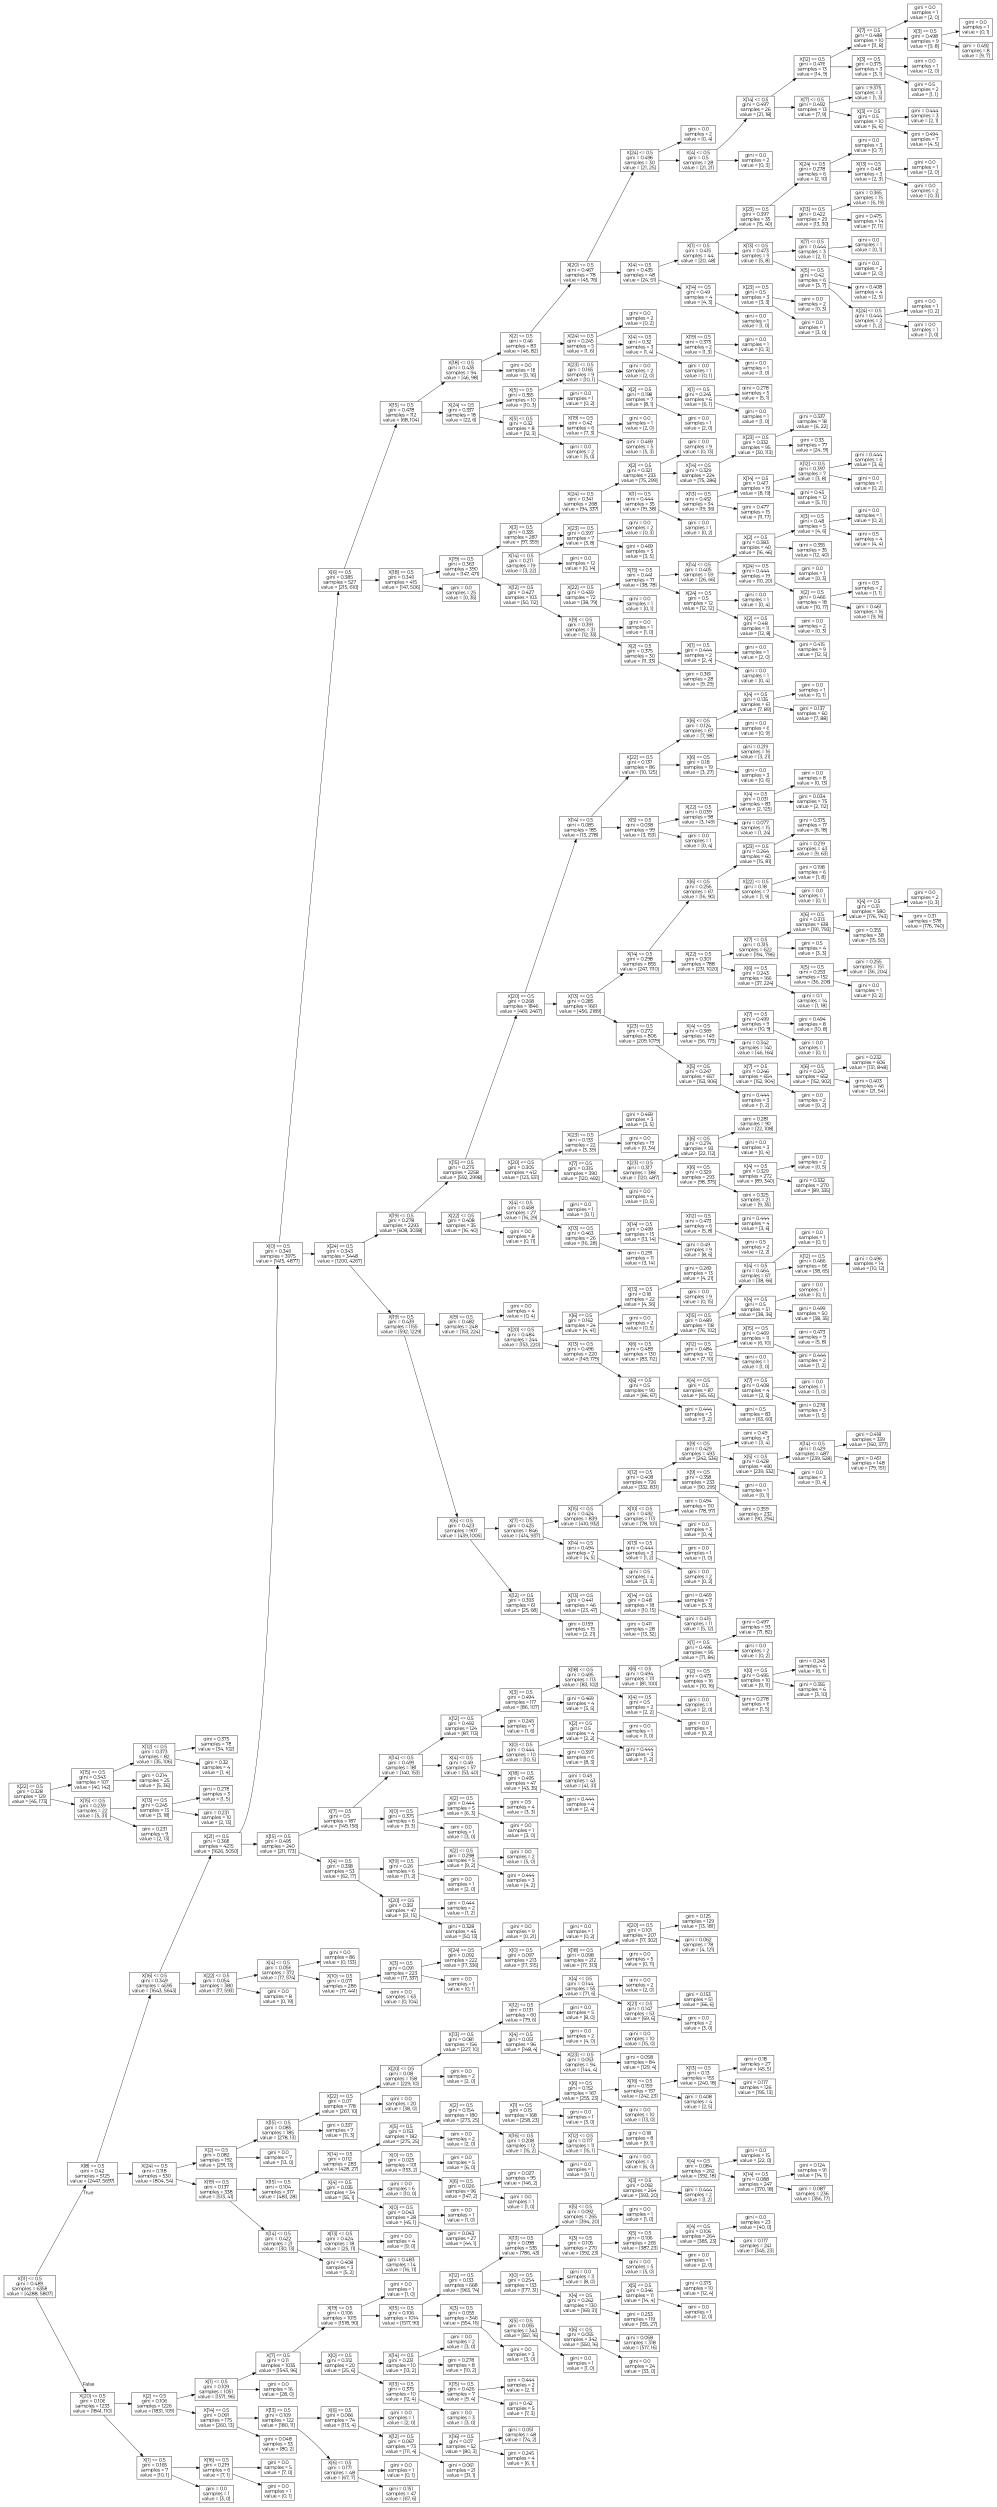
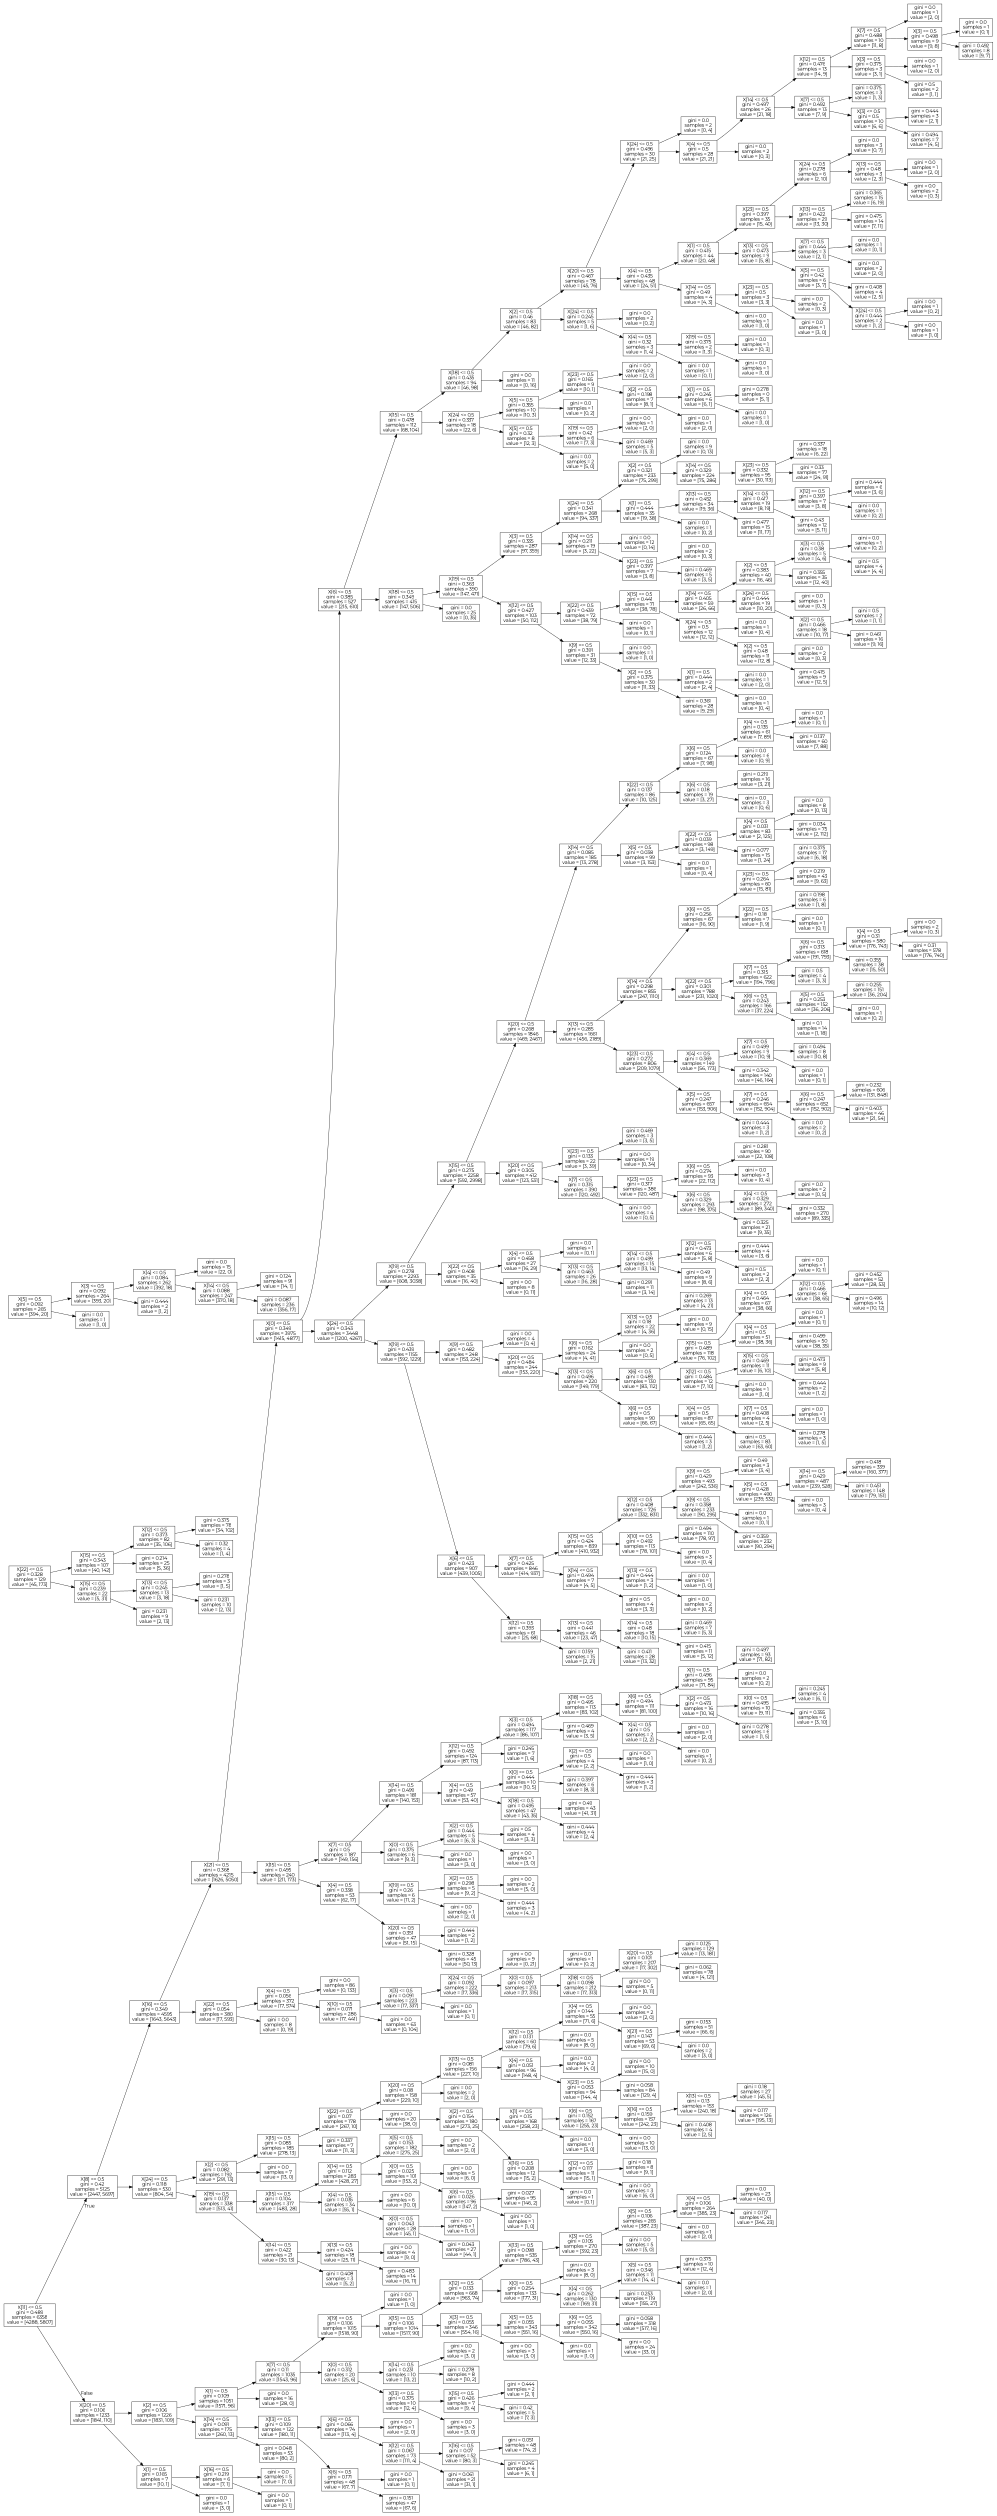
(869, 93) -> (869, 93)
(521, 371) -> (521, 381)
(756, 393) -> (756, 395)
(812, 524) -> (812, 552)
(551, 535) -> (550, 544)
none -> (869, 1280)
(429, 2124) -> (428, 2119)
(549, 2231) -> none
